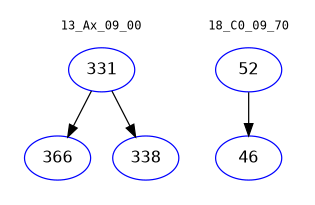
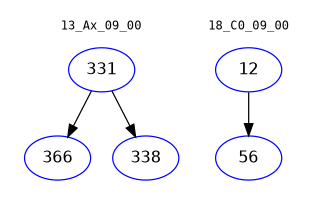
(249, 26) -> (249, 26)
(249, 70) -> (249, 70)
(249, 158) -> (249, 158)
